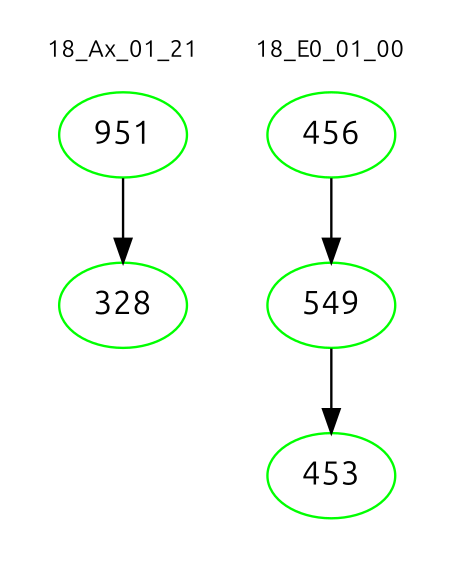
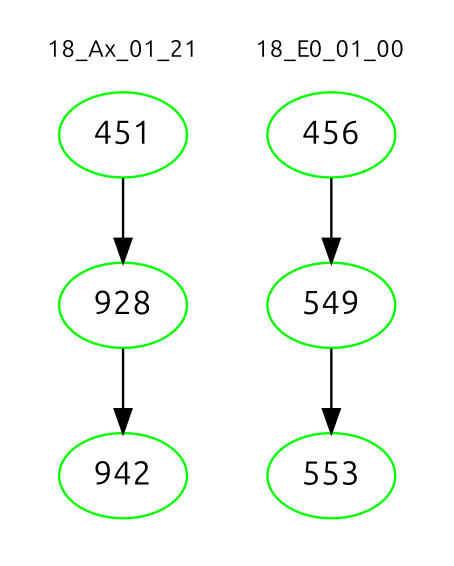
(123, 135) -> (123, 135)
(123, 305) -> (123, 305)
none -> (123, 476)
(331, 476) -> (331, 476)
